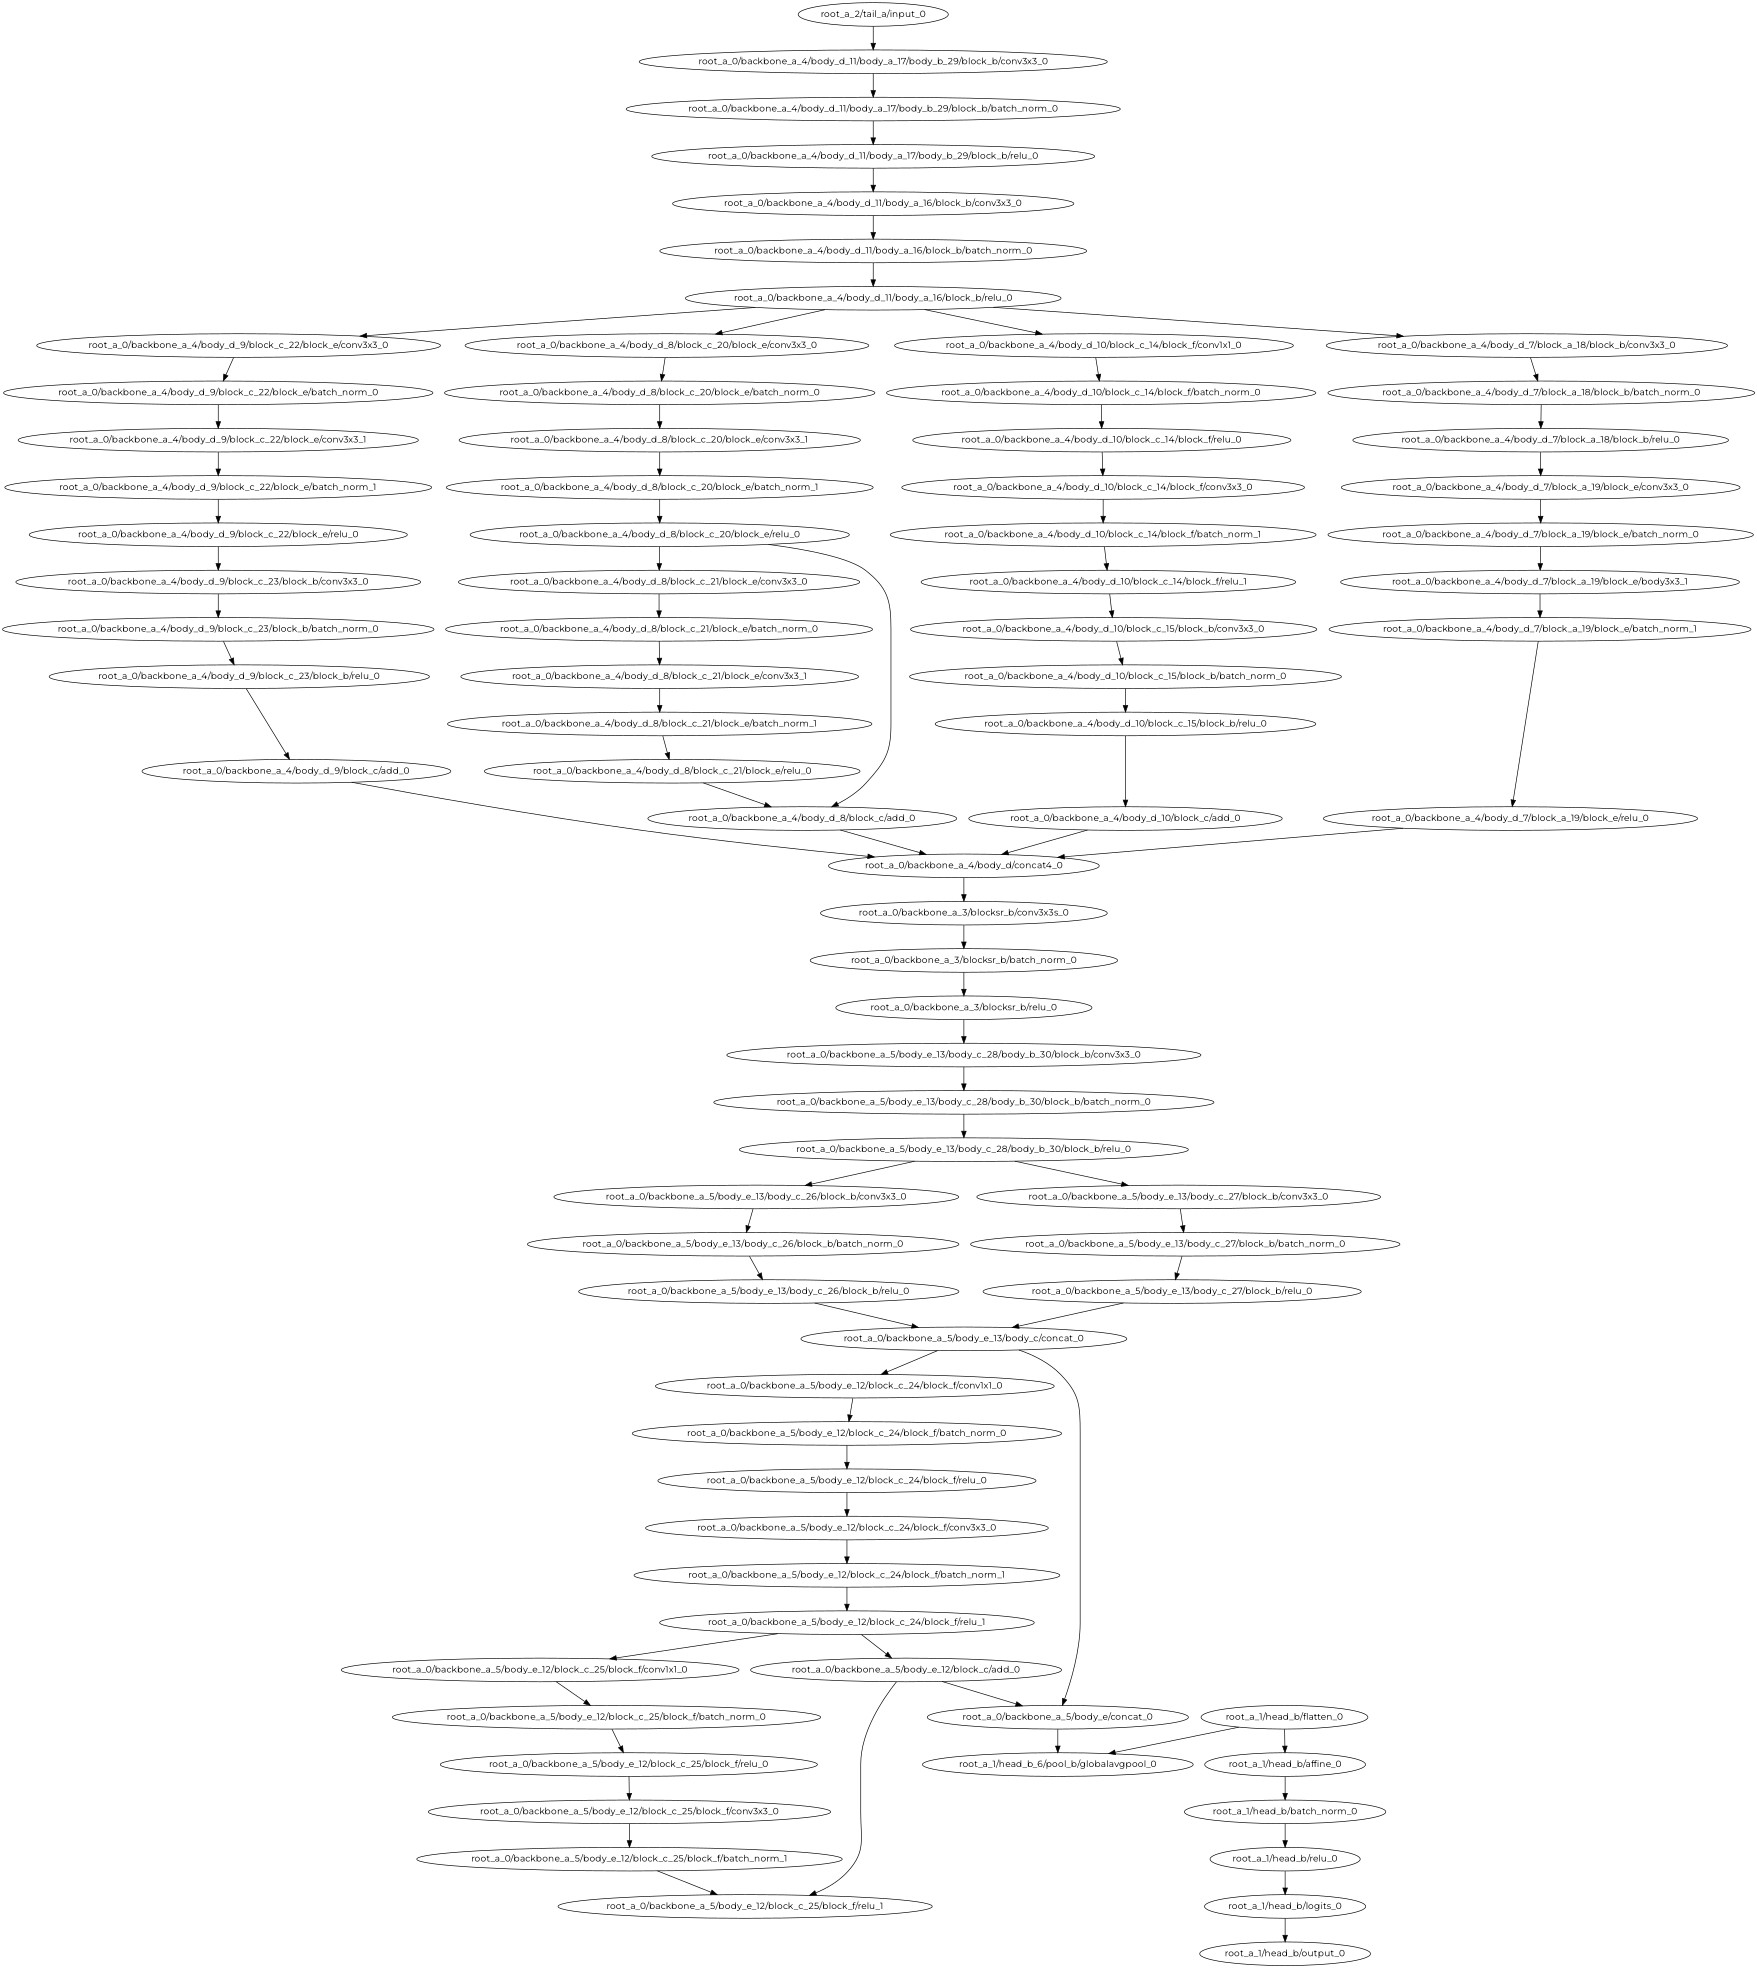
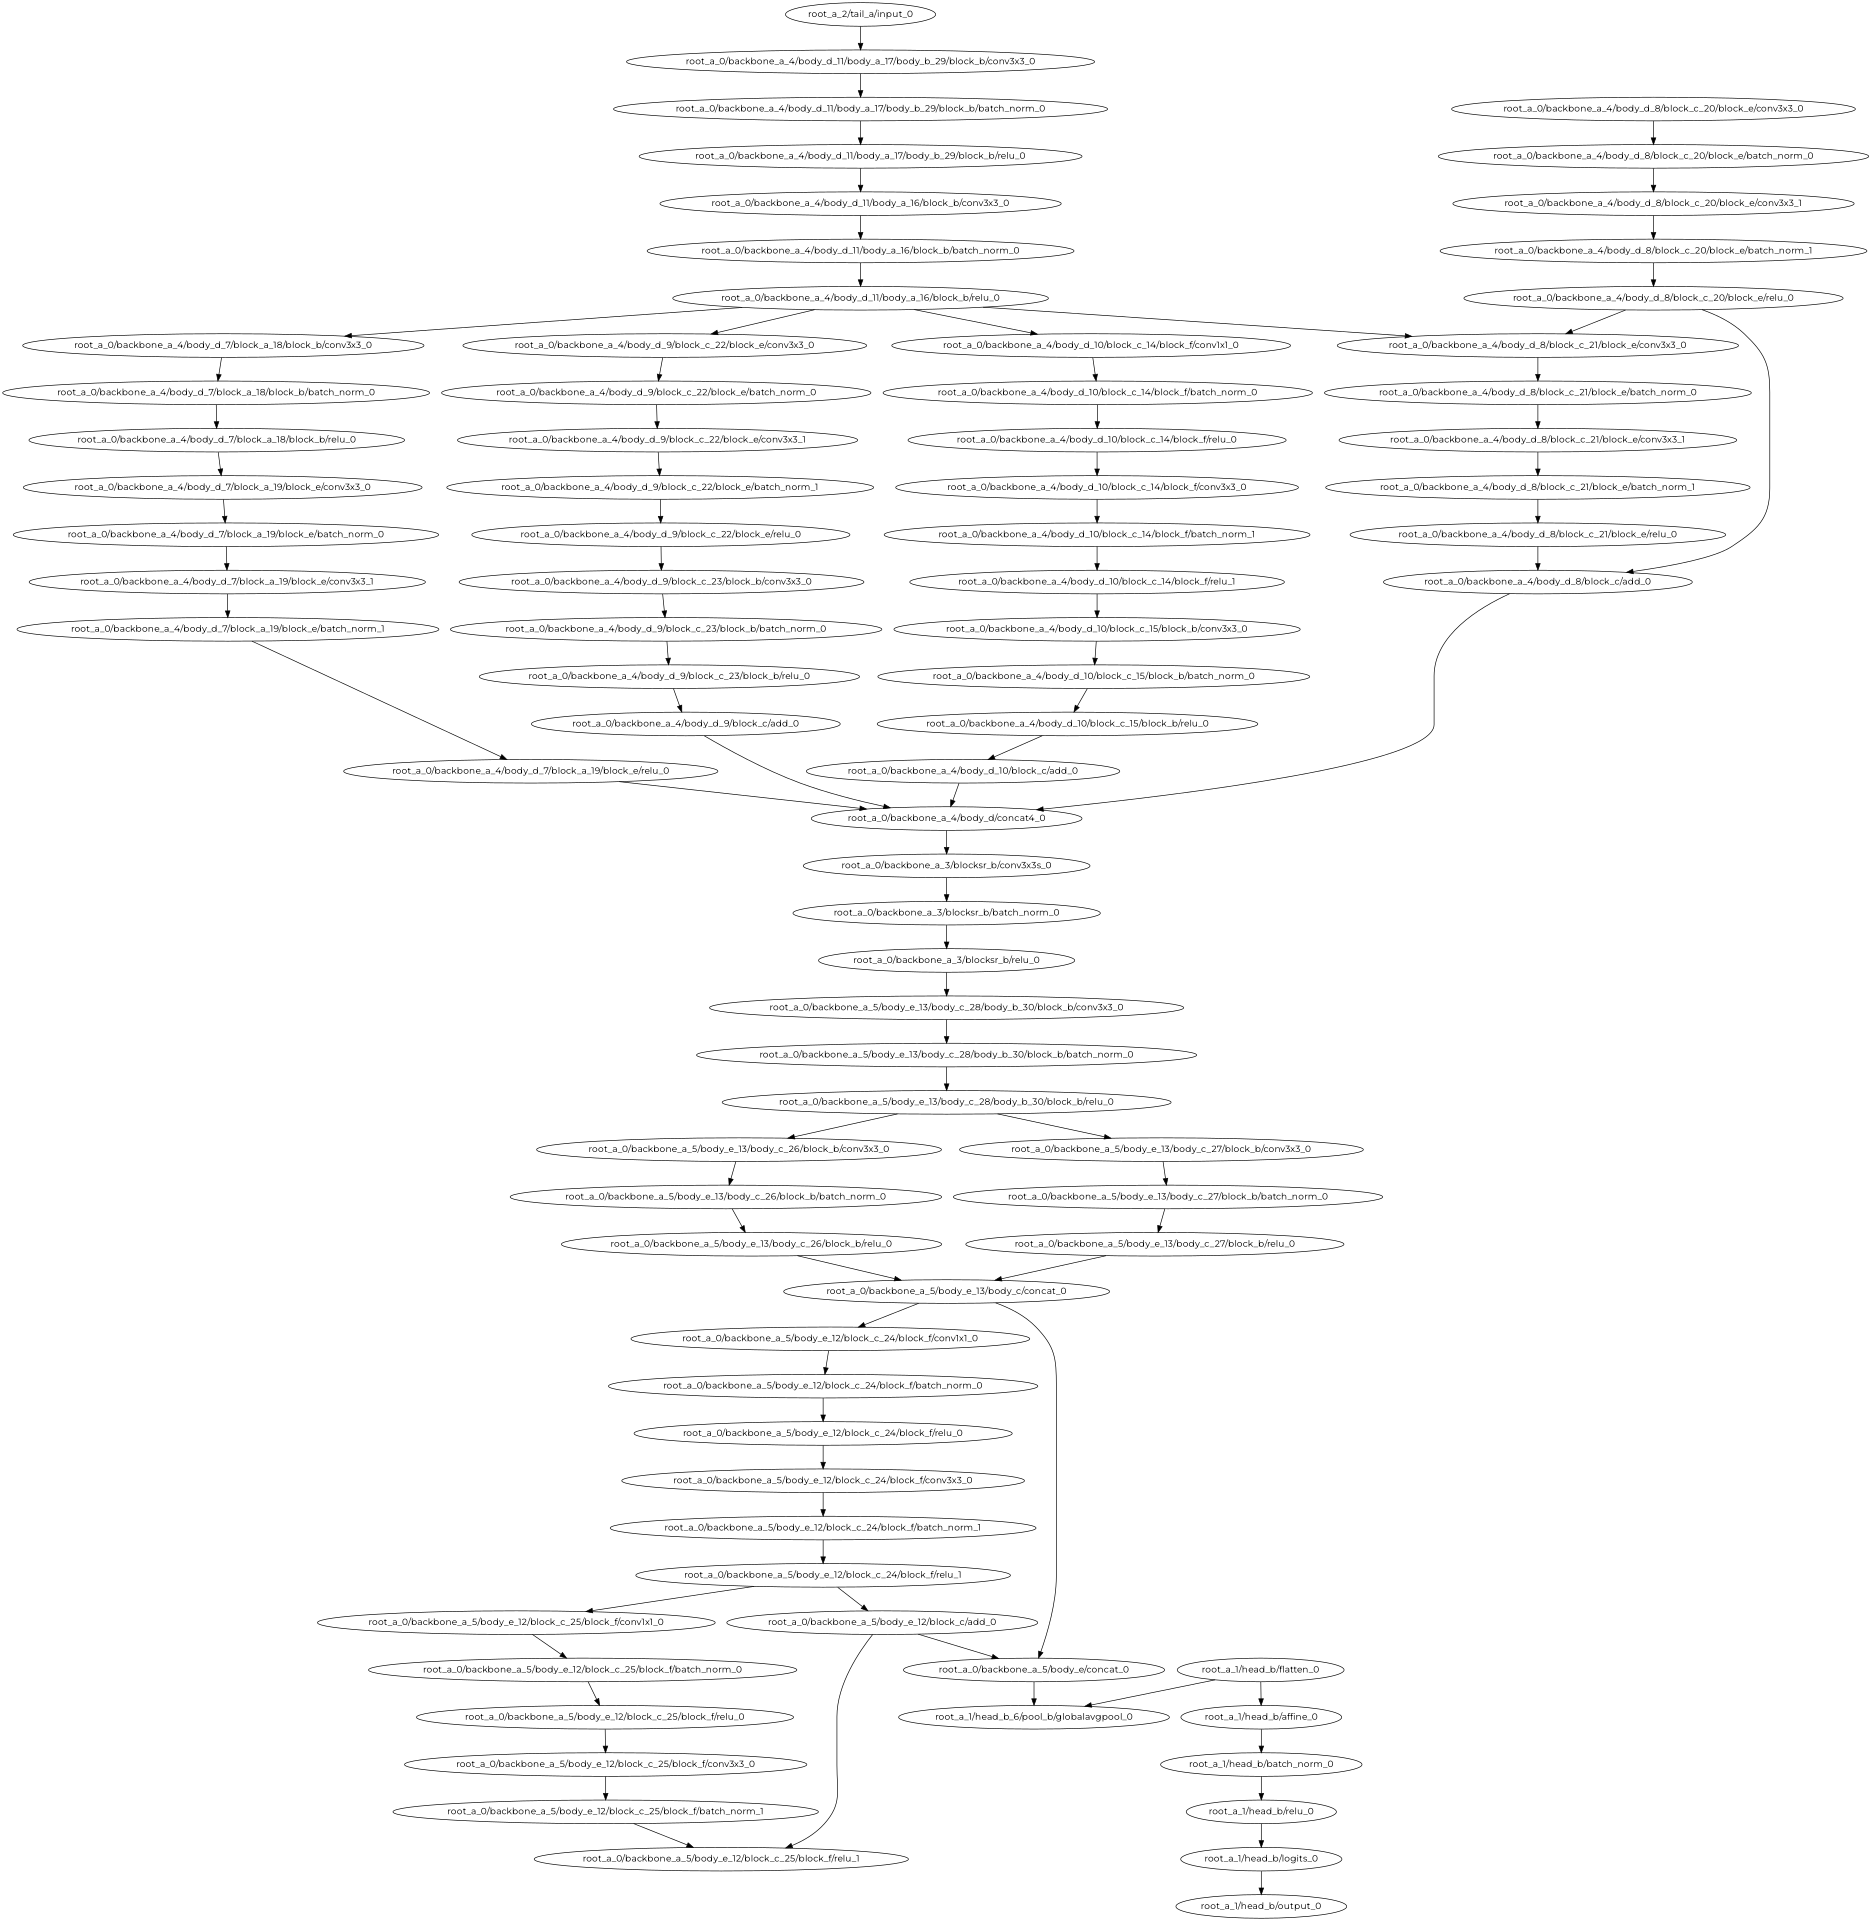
(773, 321) -> (1194, 322)
(1540, 582) -> (227, 582)
